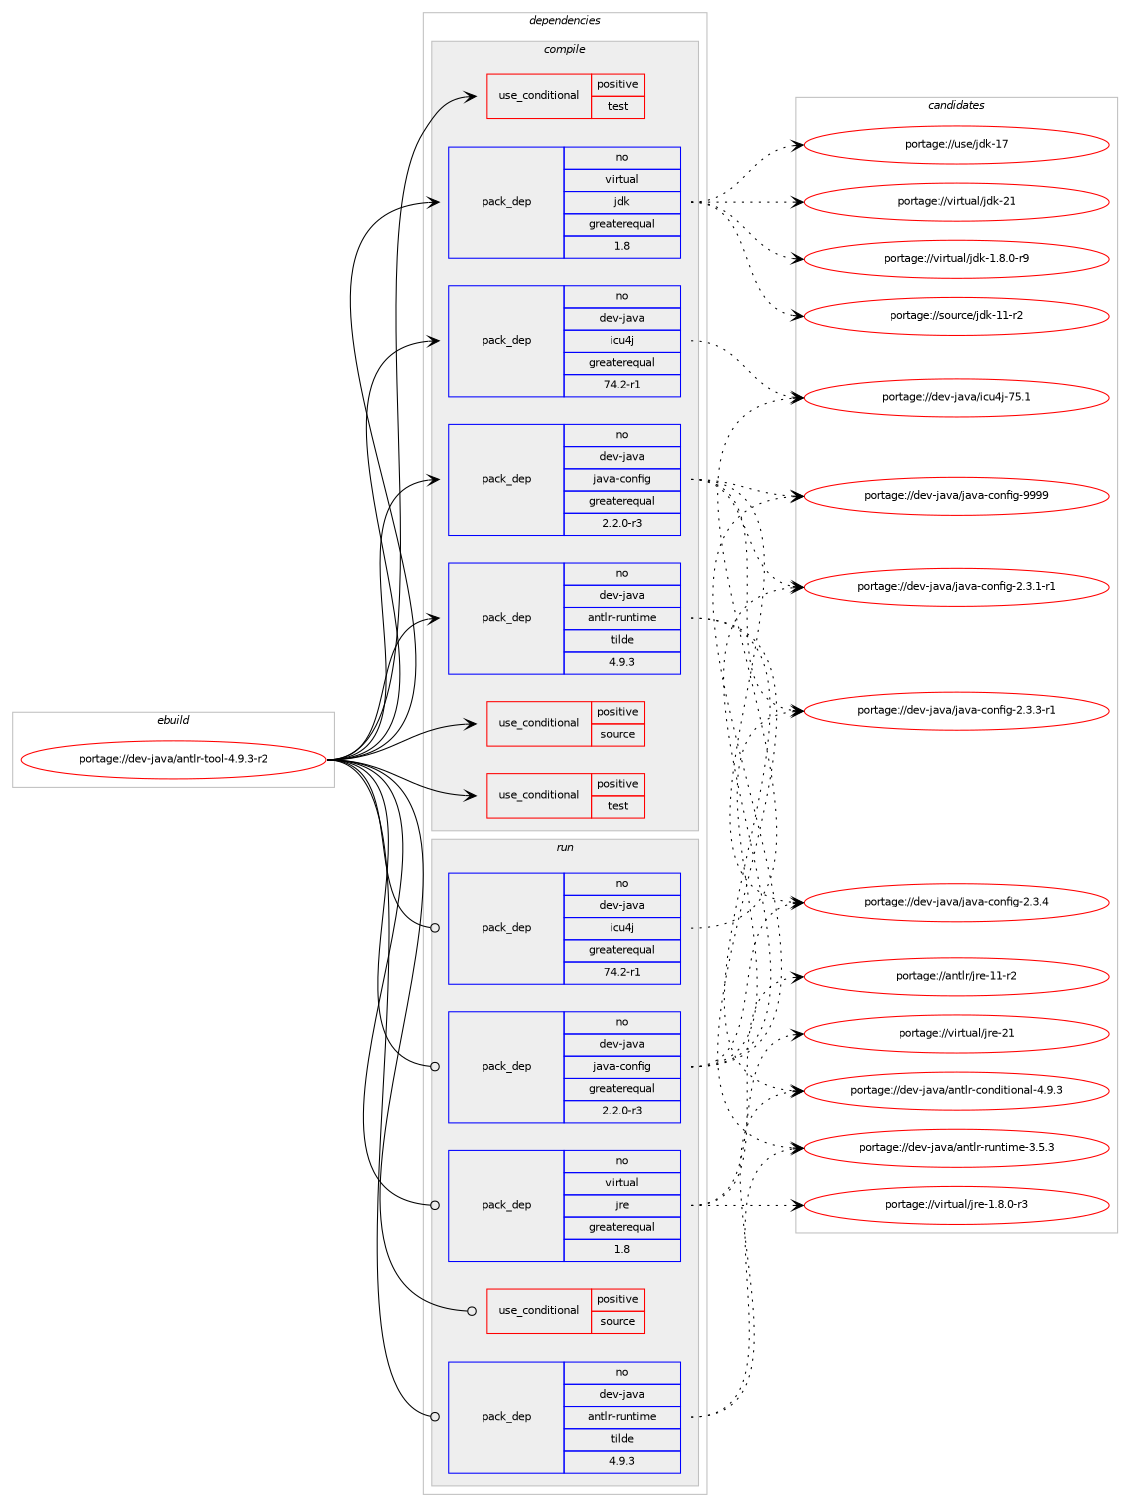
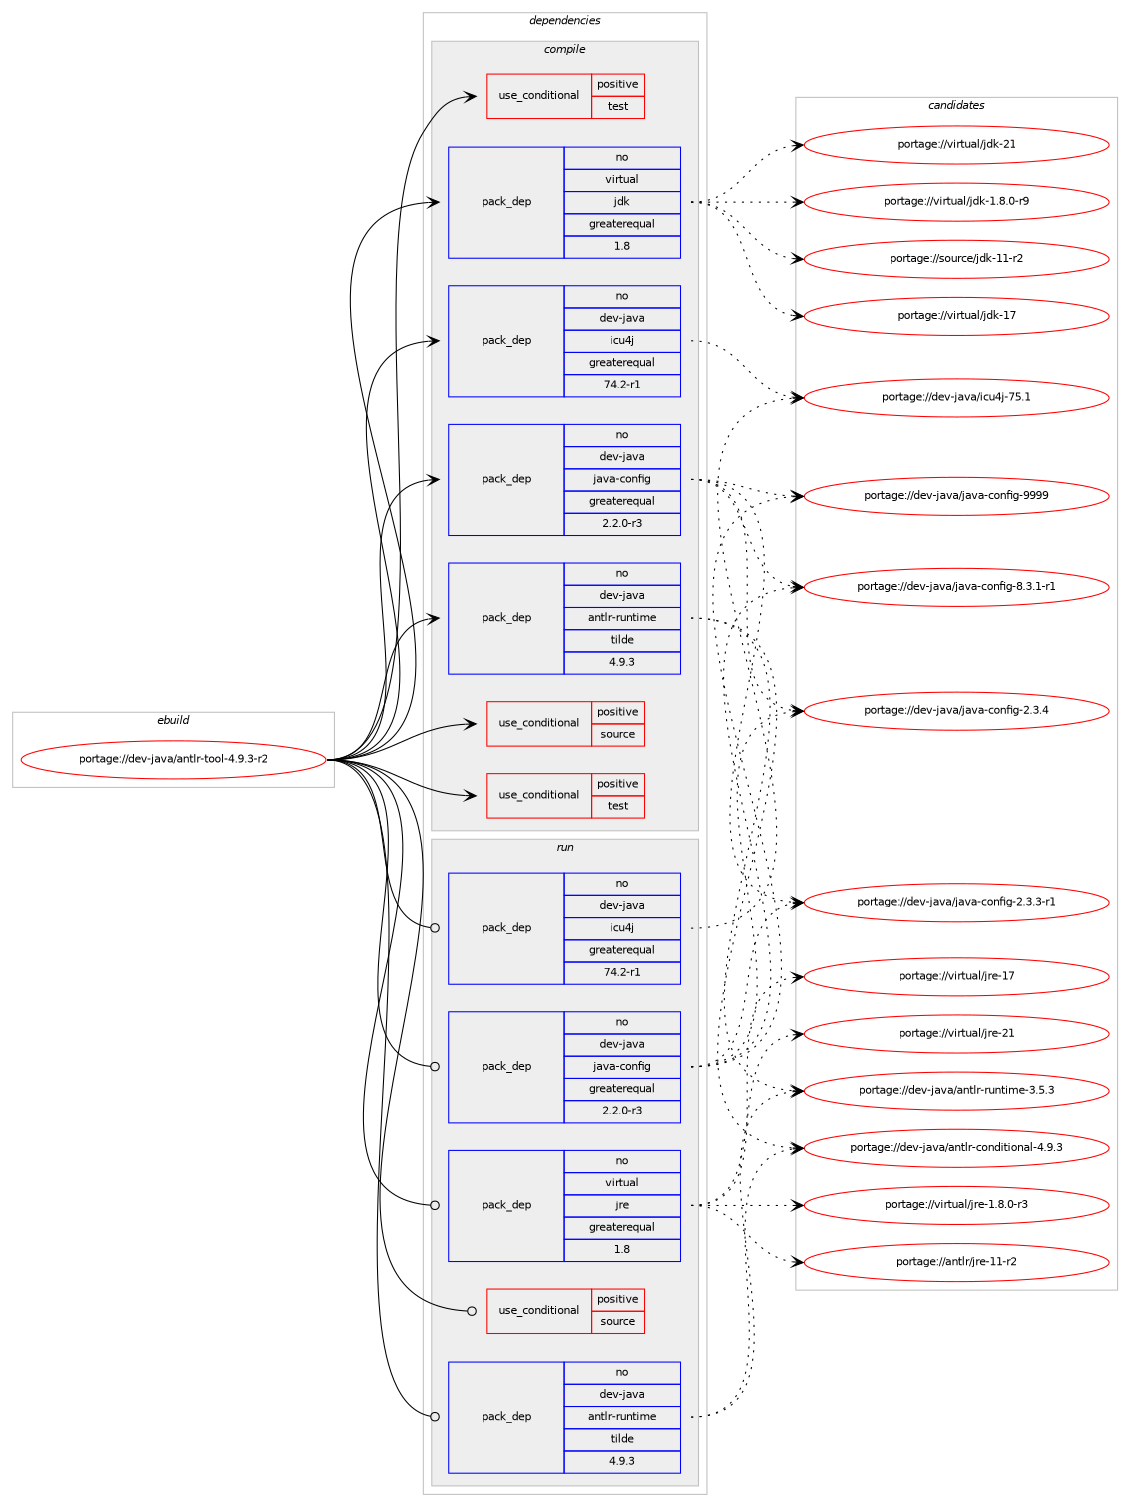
(957, 145) -> (957, 316)
(957, 587) -> (957, 587)
none -> (957, 977)
